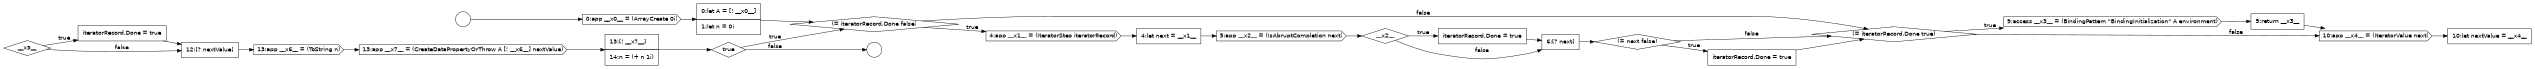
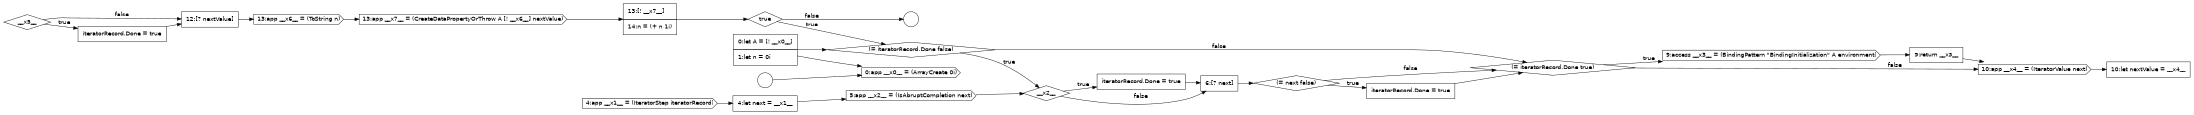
(687, 19) -> (827, 61)
(952, 29) -> (1000, 63)
